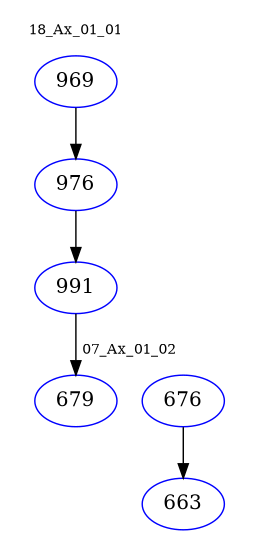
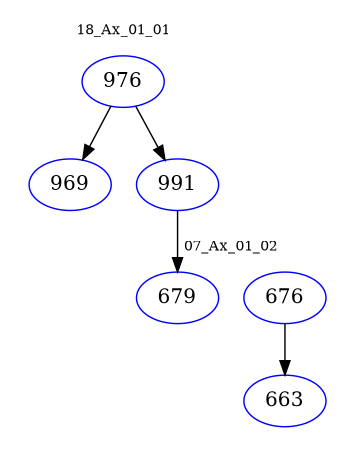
(76, 126) -> (100, 126)
